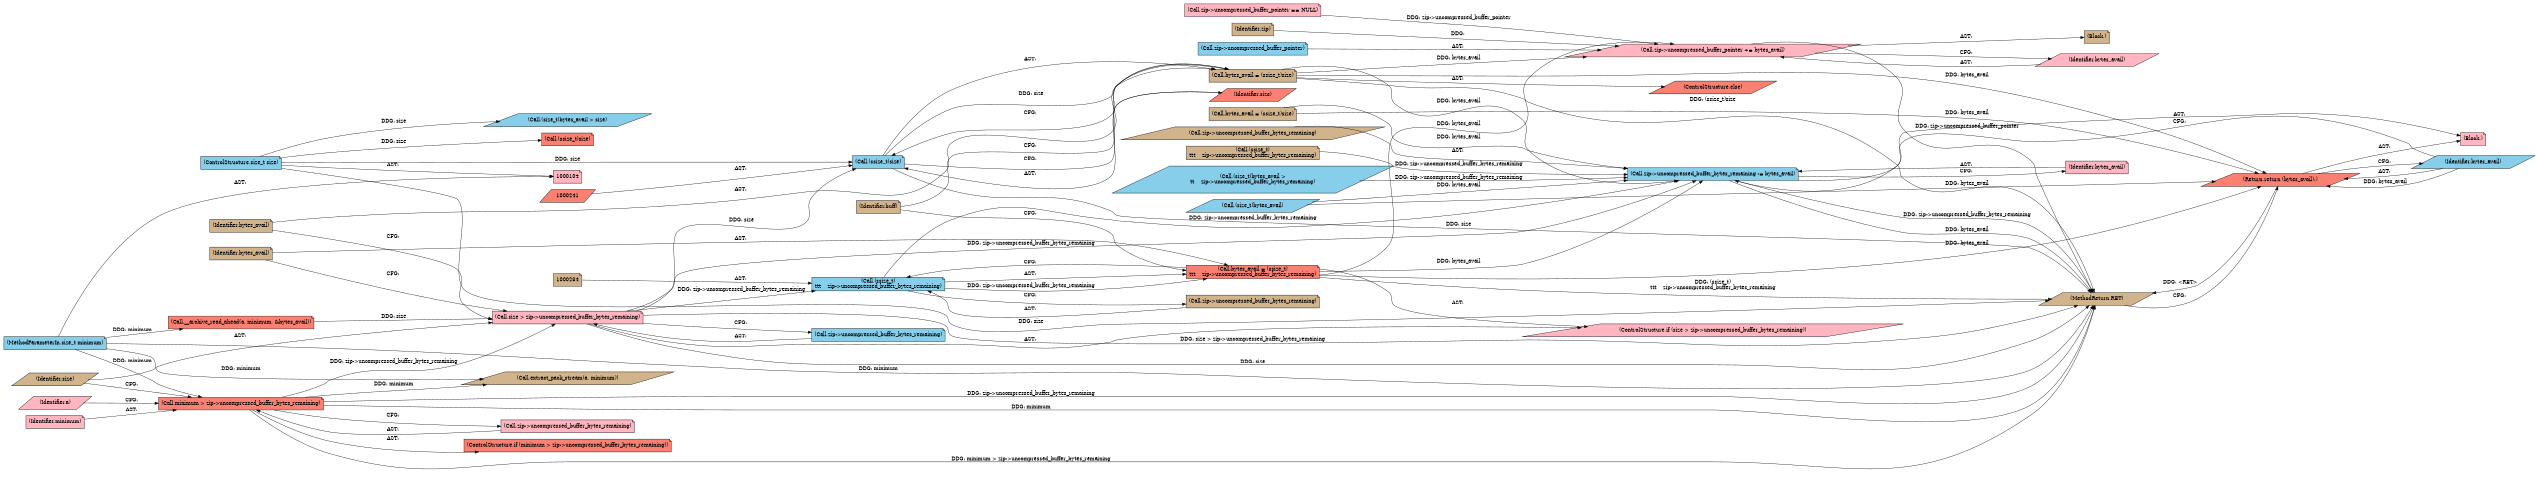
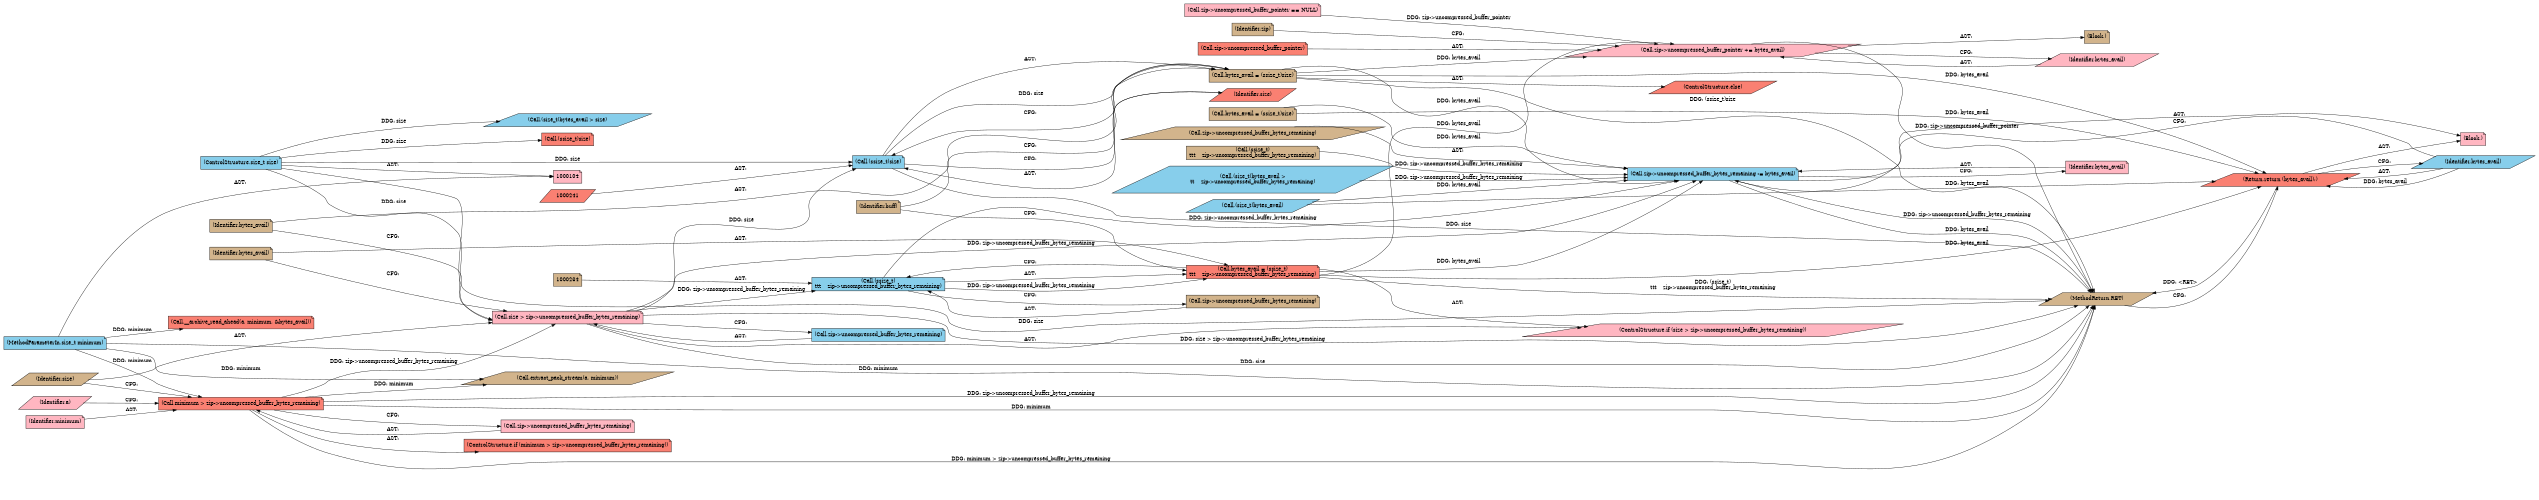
(1459, 34) -> (1459, 34)
(1253, 49) -> (1253, 49)
(401, 320) -> (433, 216)
